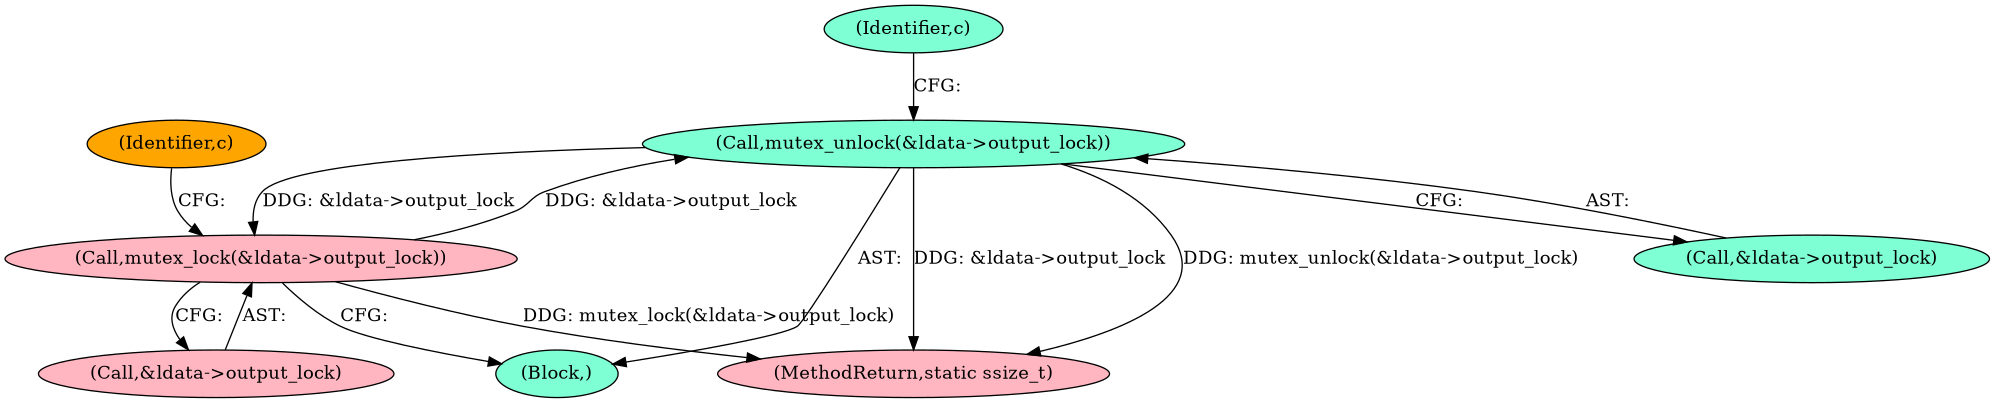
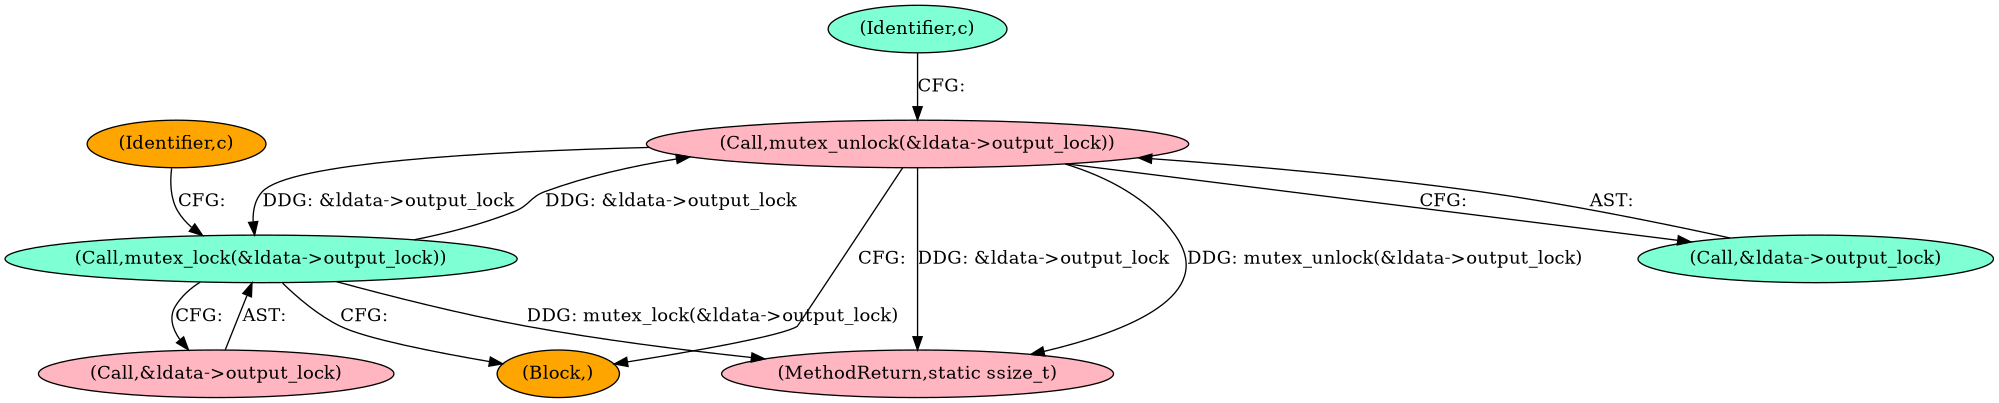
(914, 144) -> (918, 144)
(261, 259) -> (261, 259)
(883, 259) -> (885, 259)
(557, 374) -> (558, 374)
